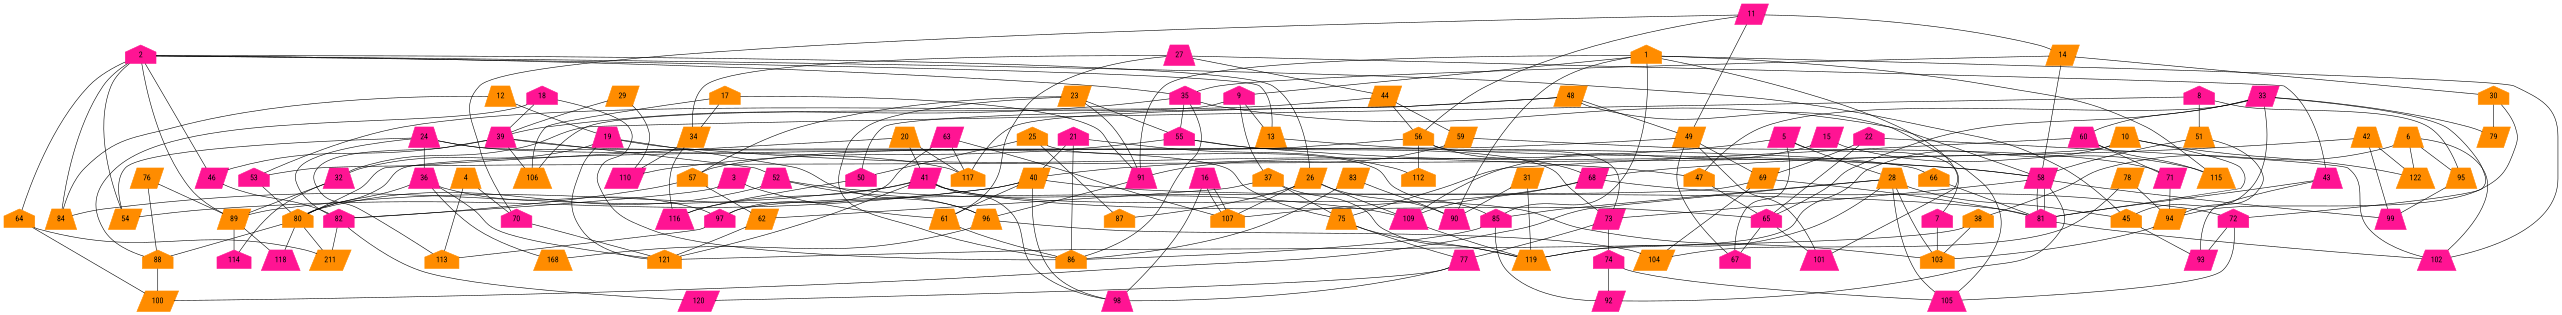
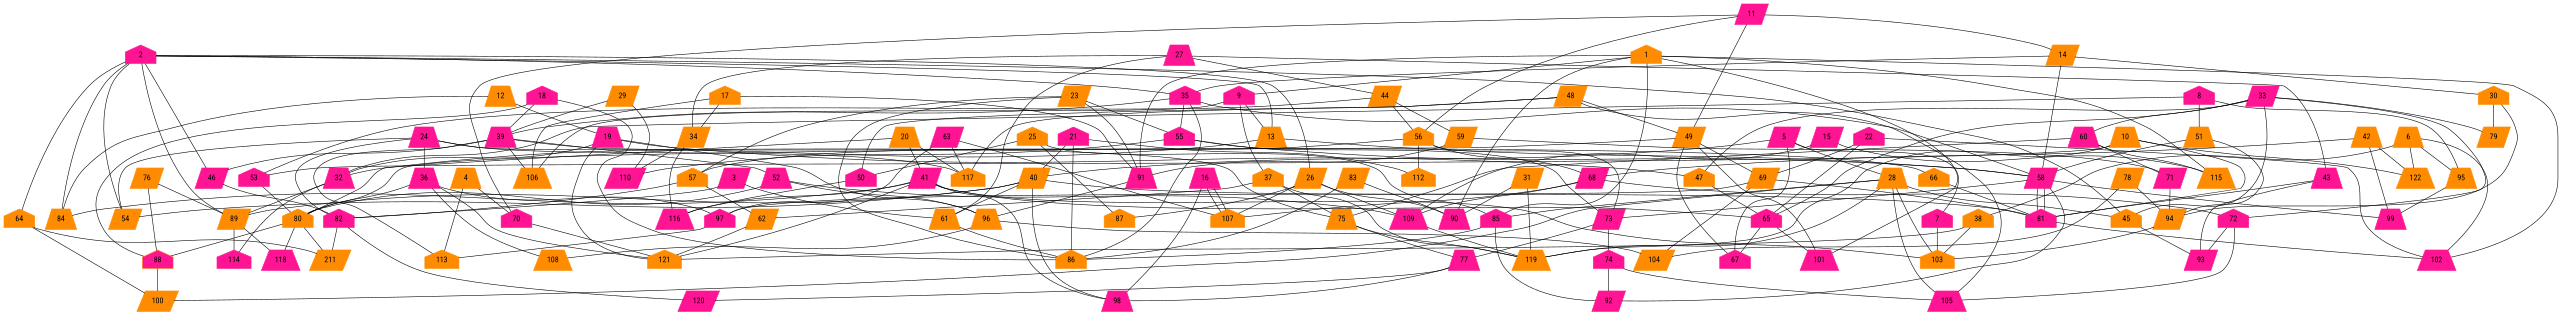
none -> (1031, 156)
(158, 260) -> (158, 260)
(553, 260) -> (553, 260)
